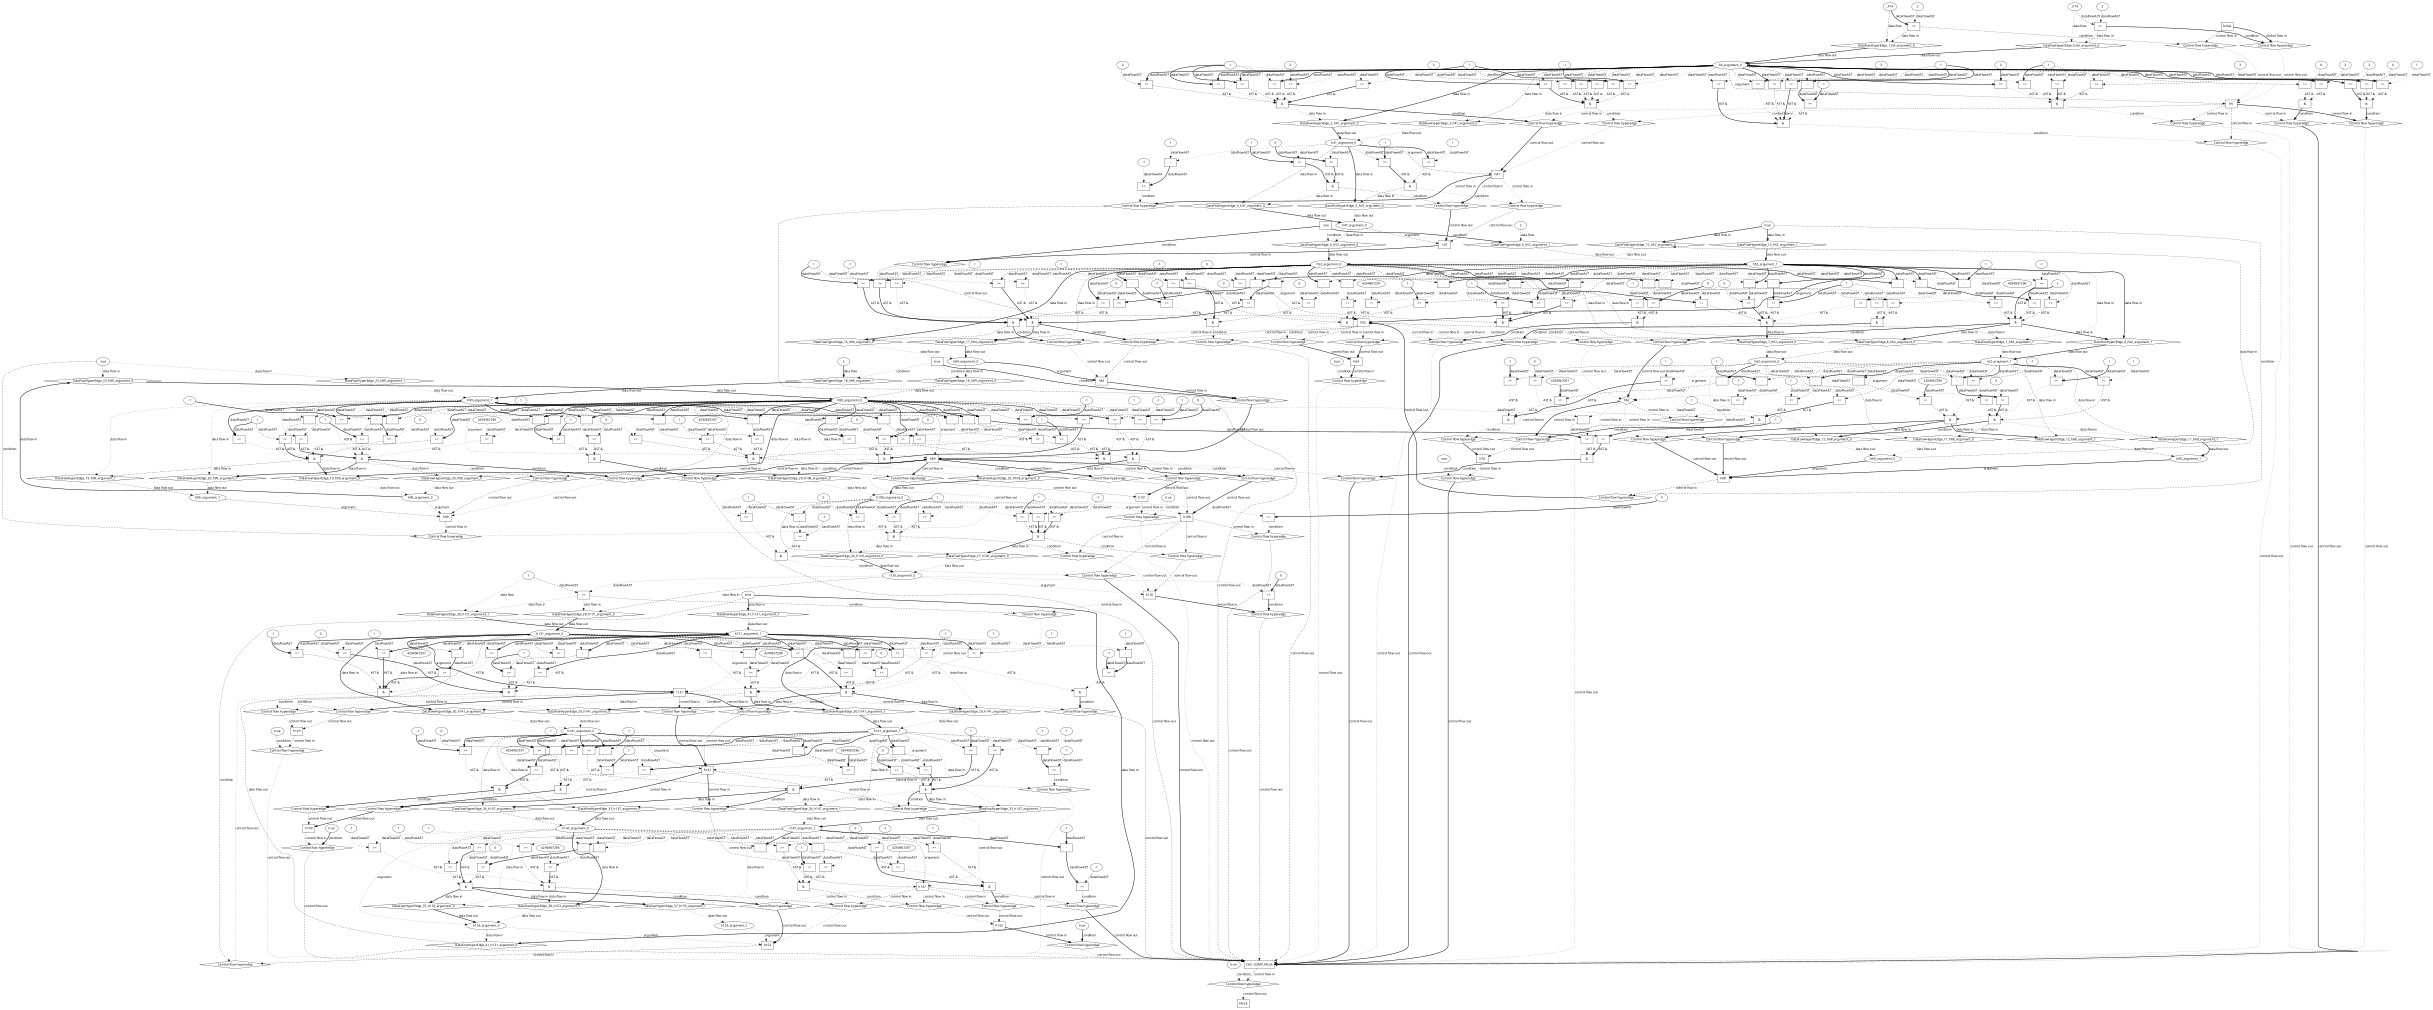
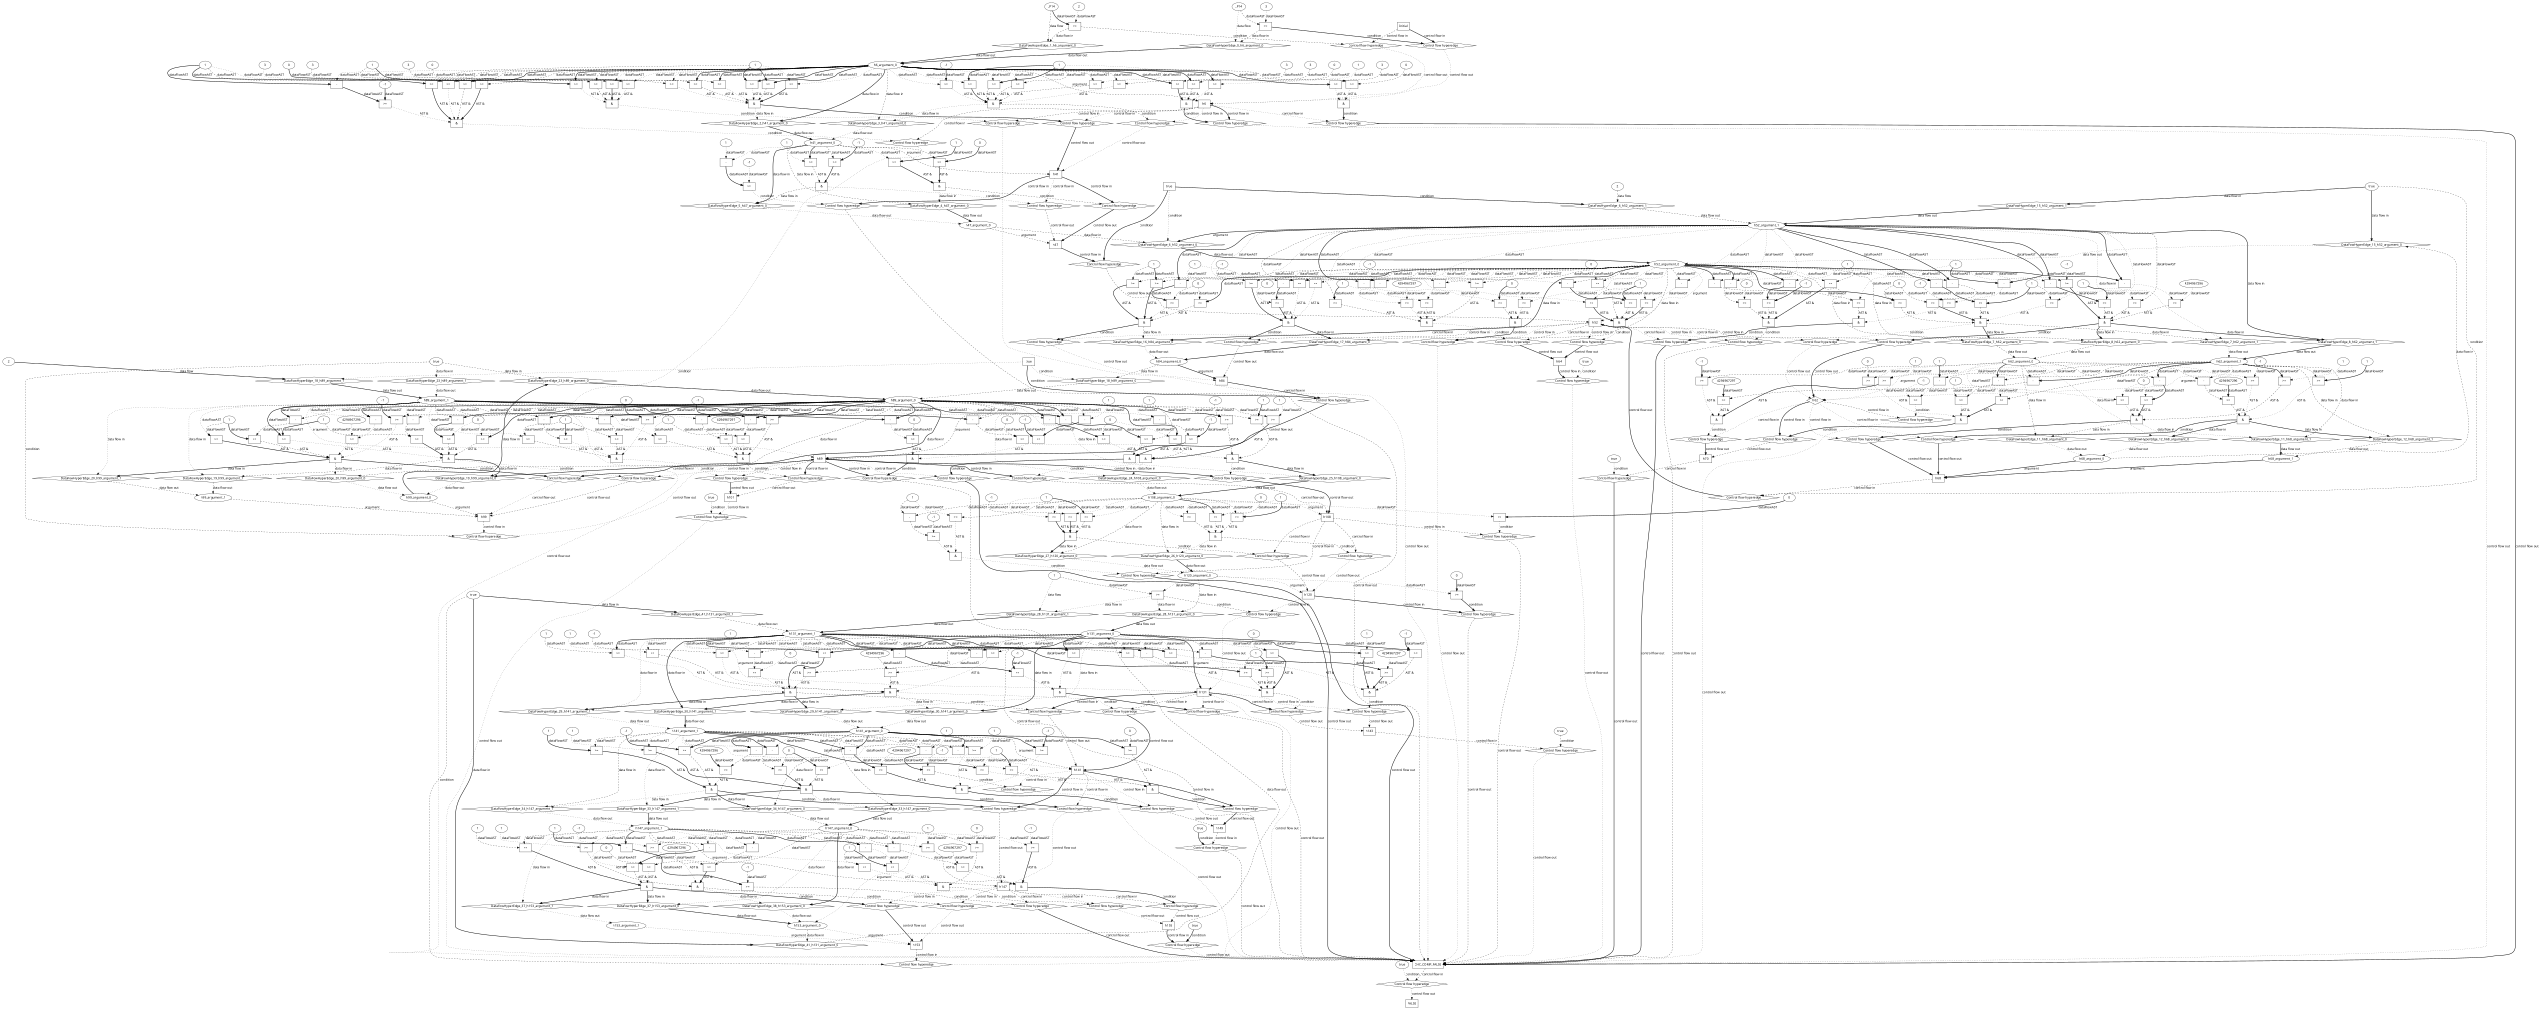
(1684, 310) -> (1463, 227)
